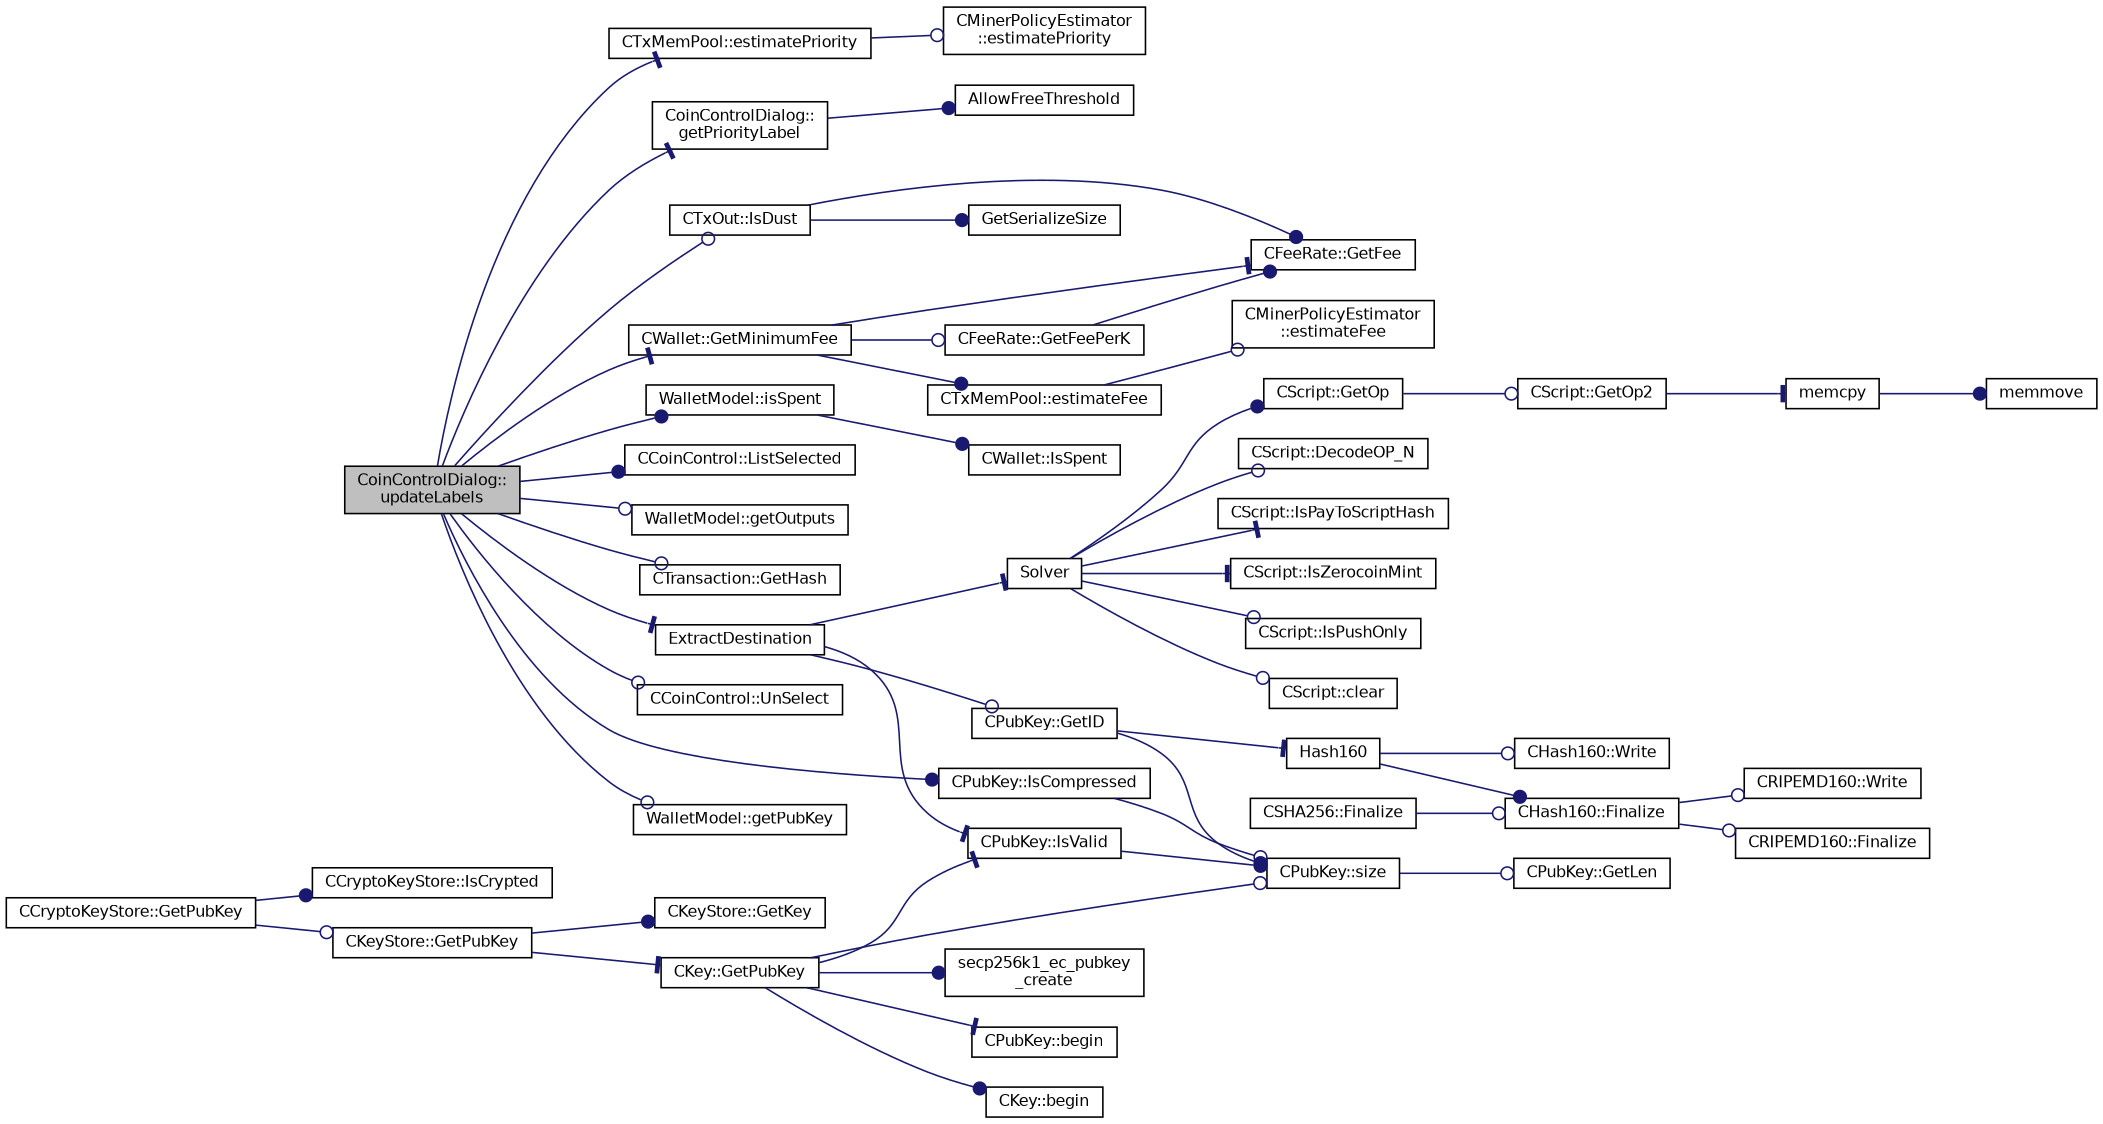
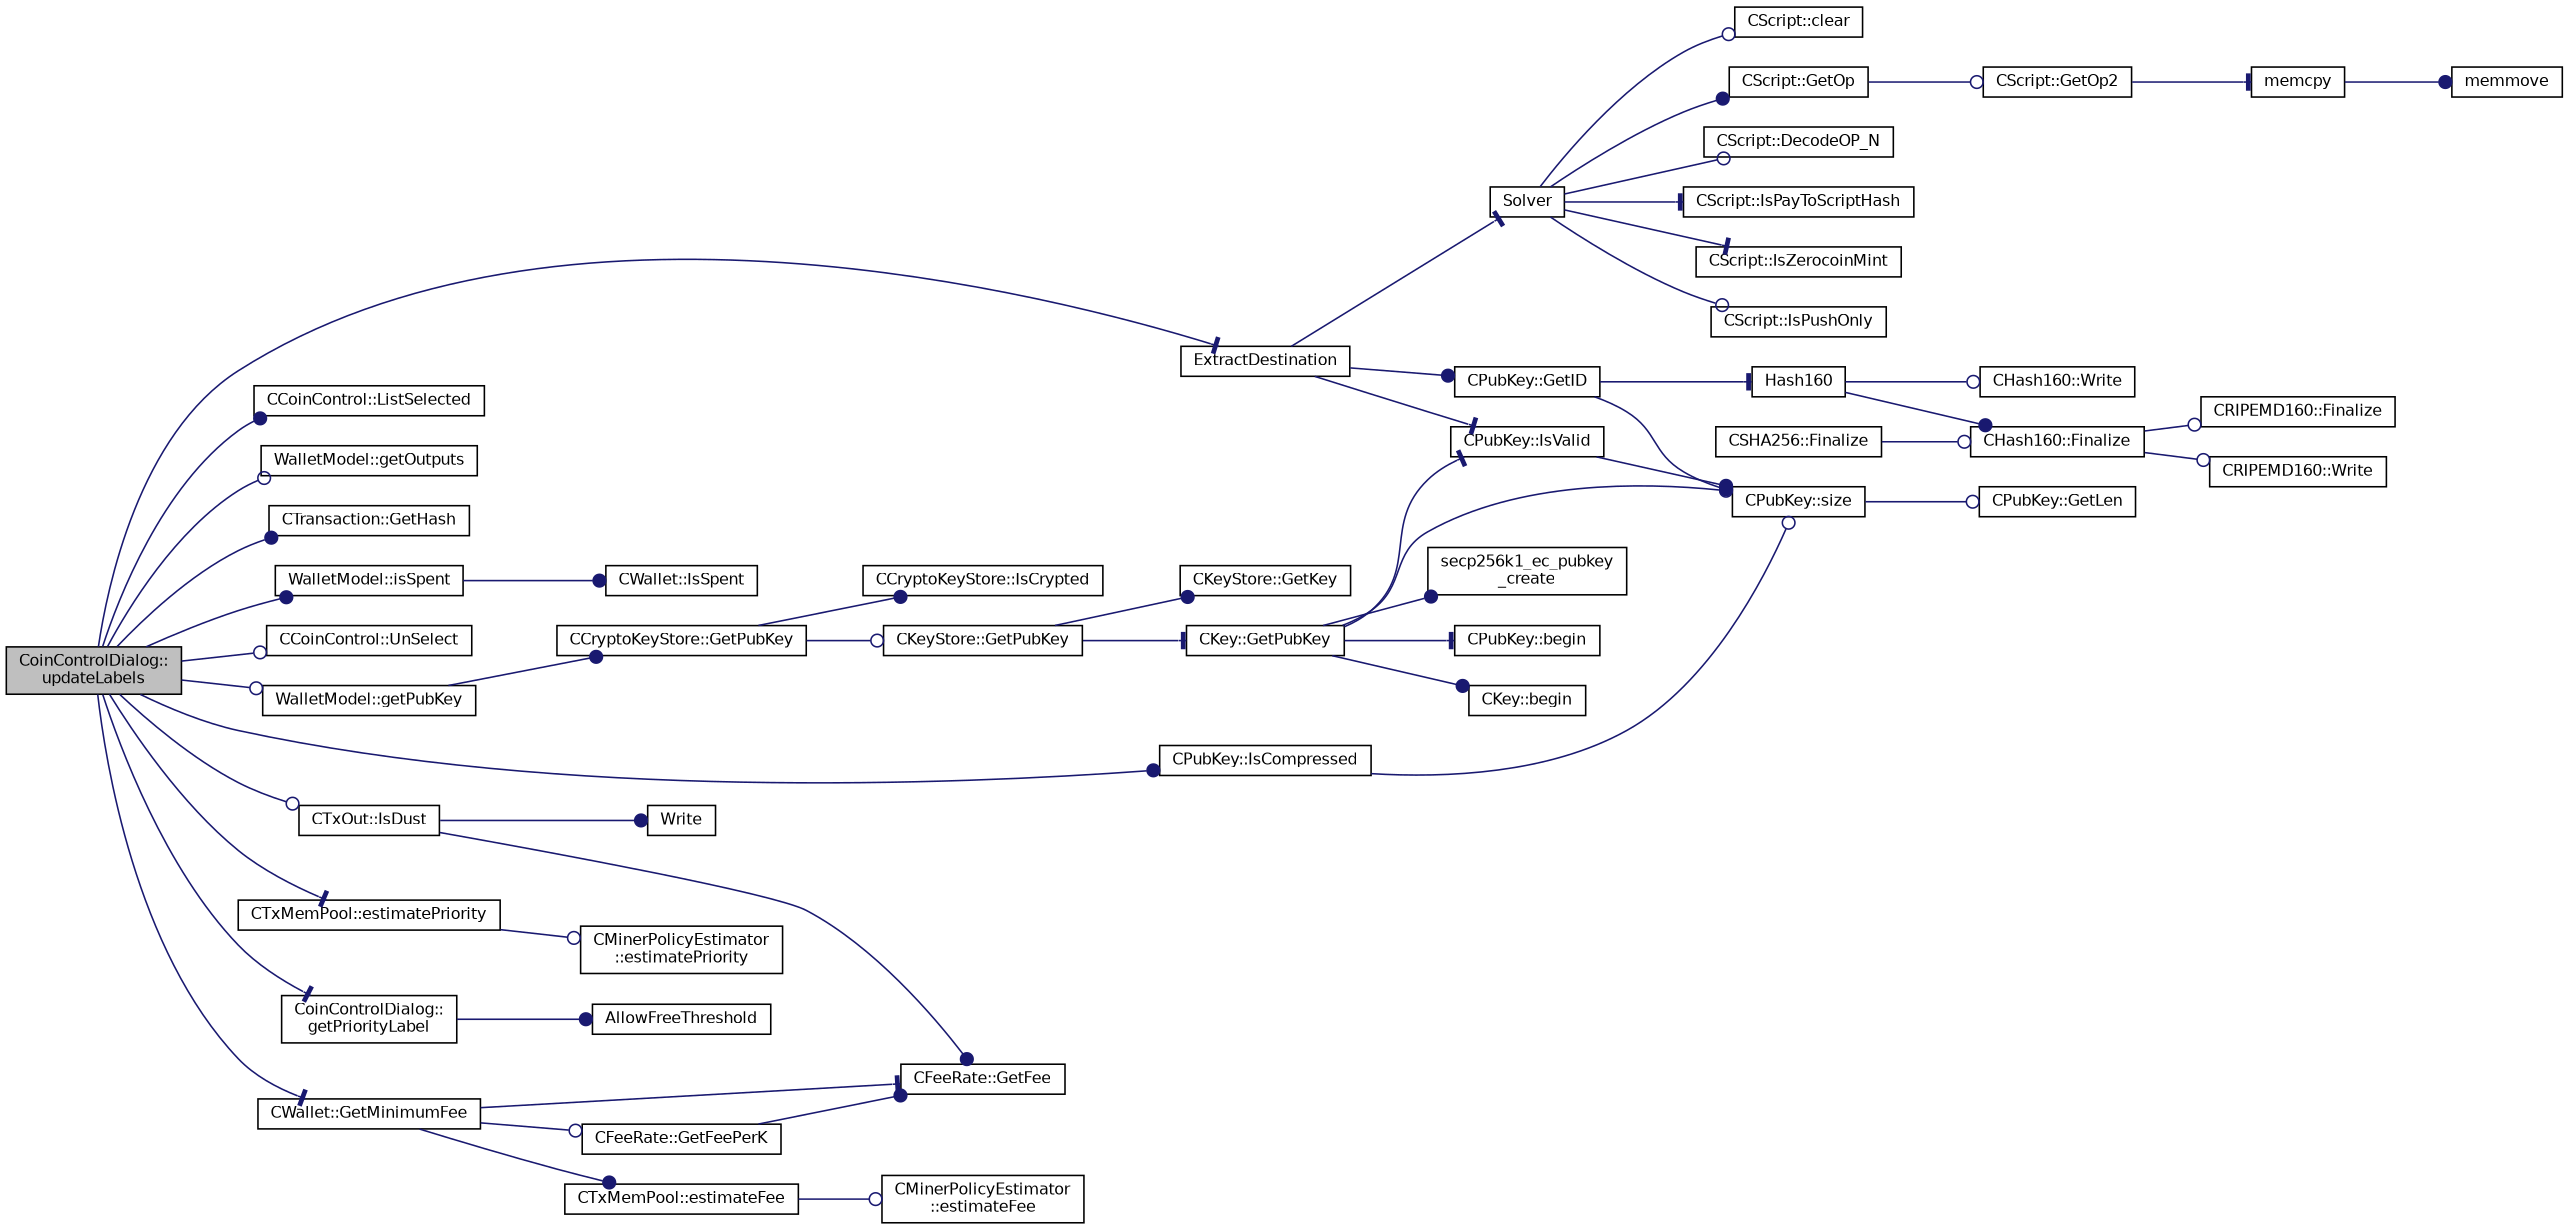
(1044, 220) -> (682, 820)
(576, 540) -> (185, 585)
none -> (519, 672)
(899, 678) -> (1396, 372)
